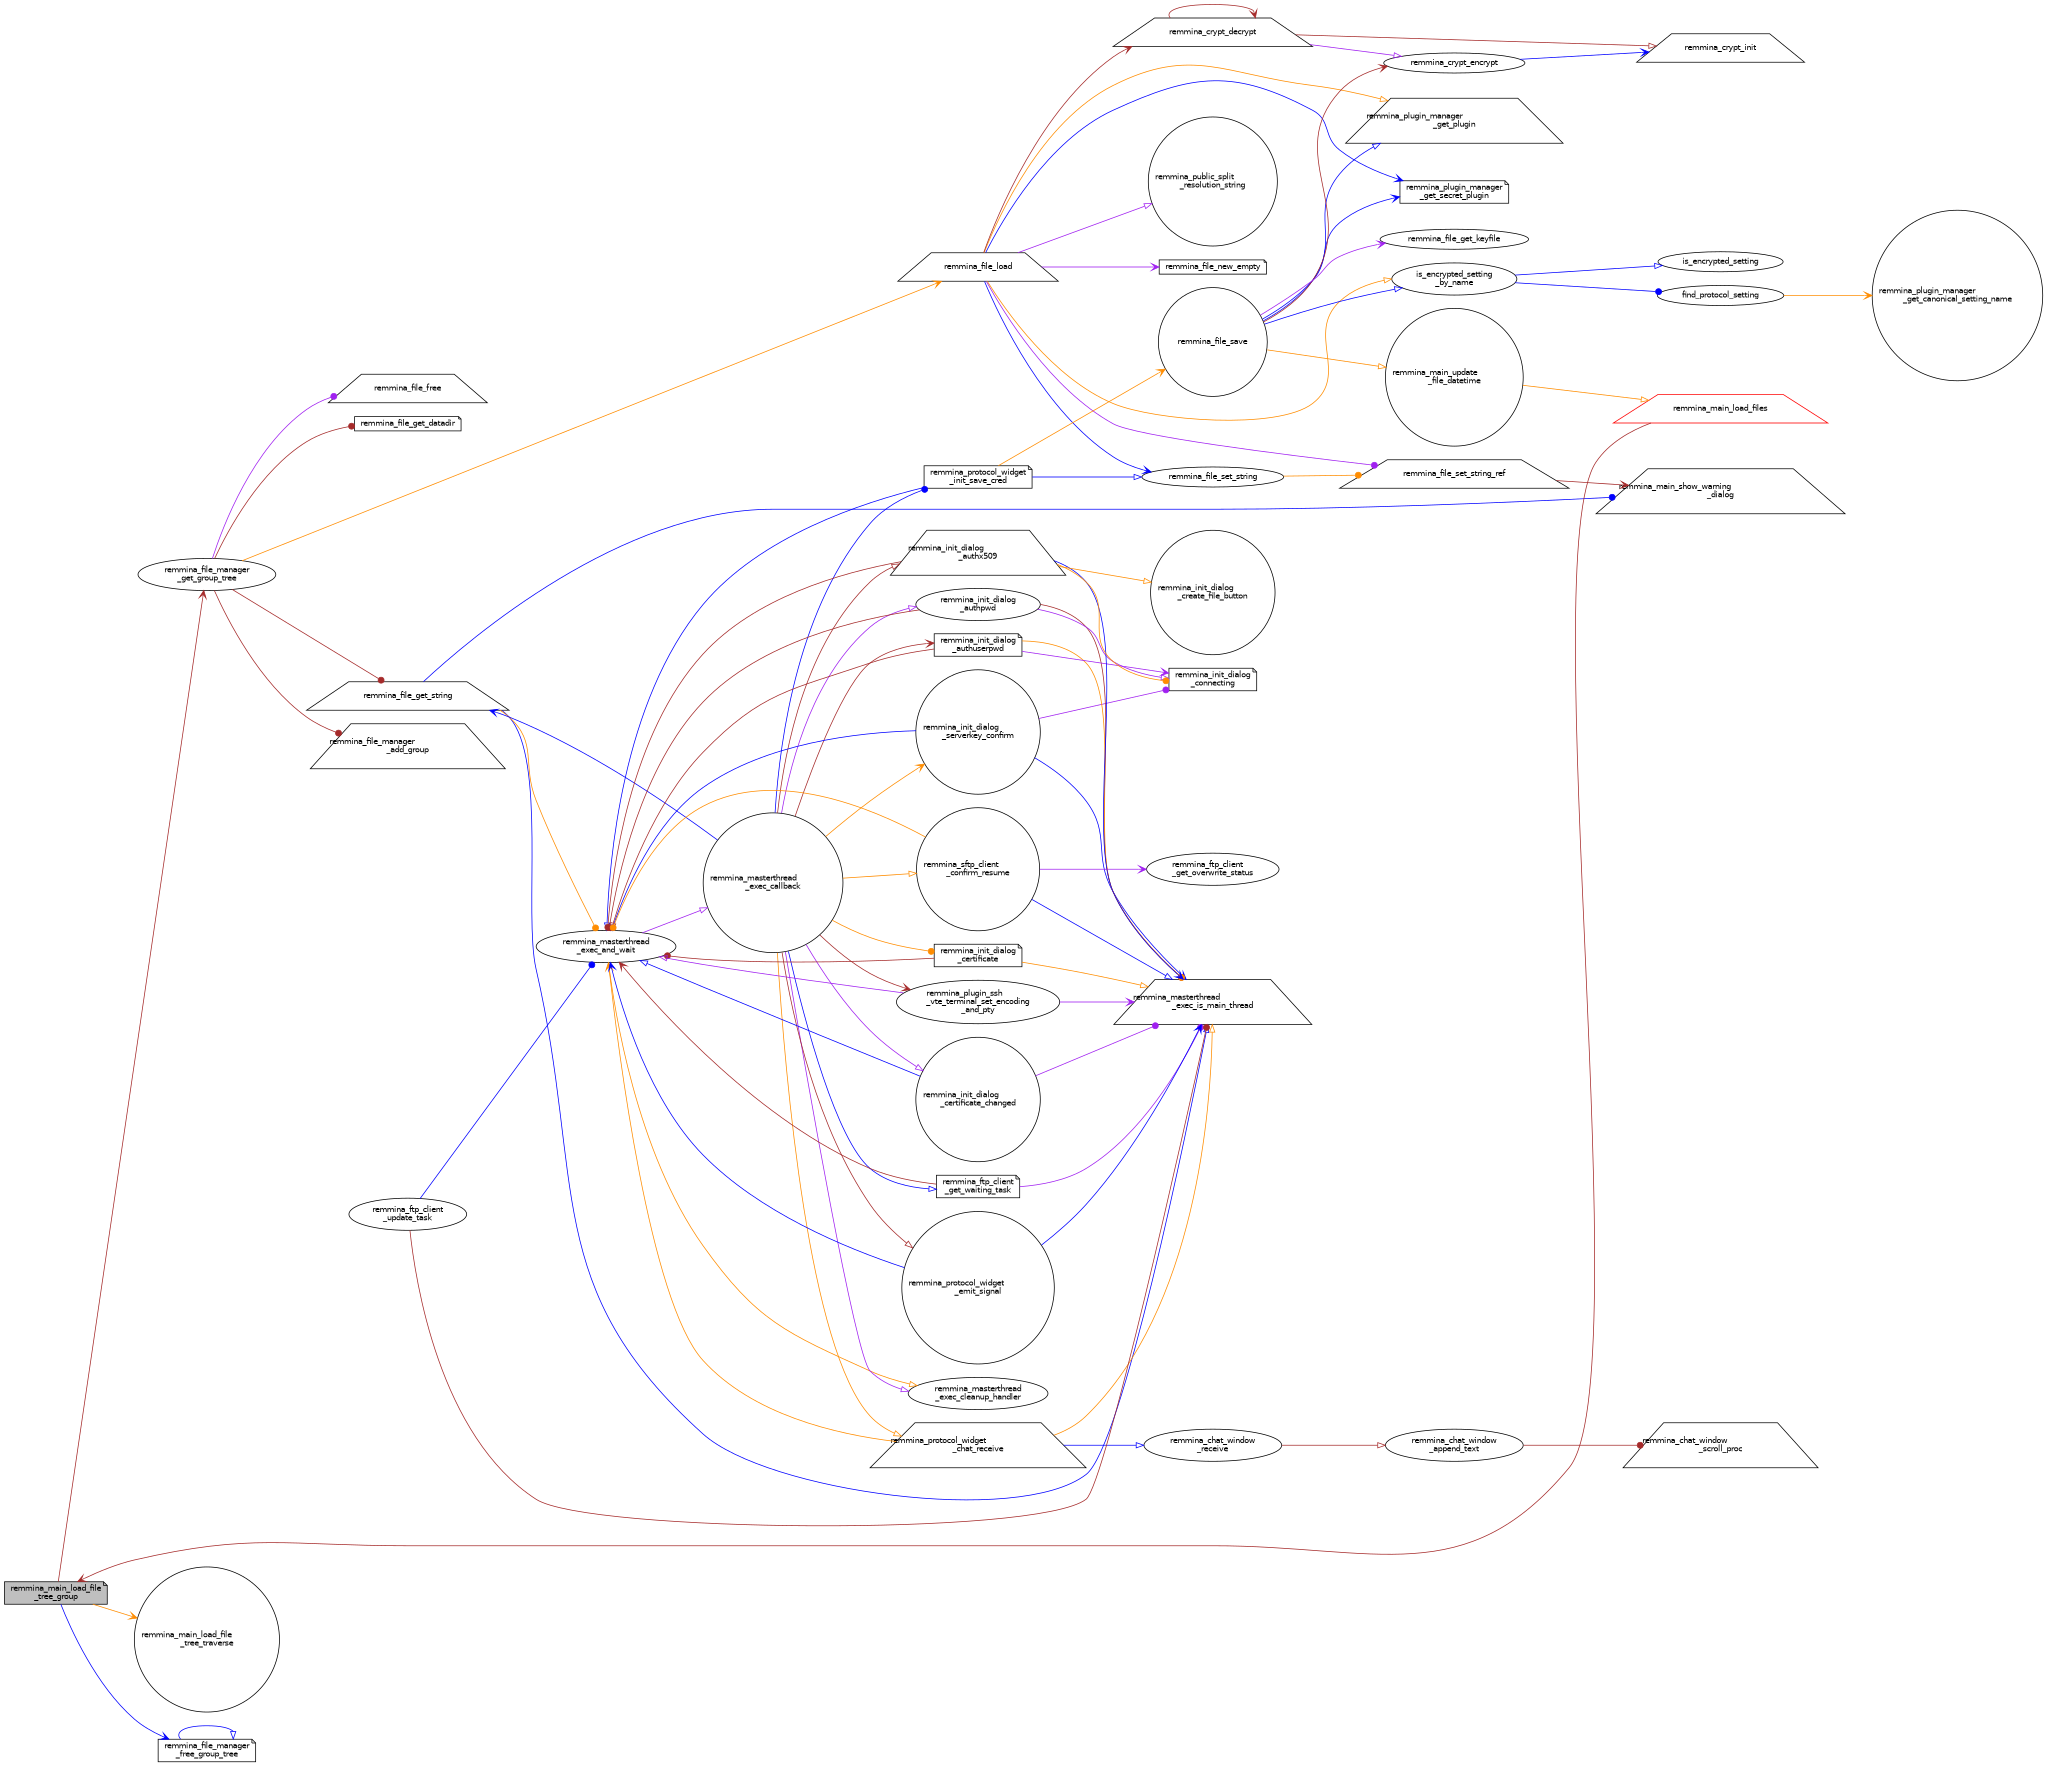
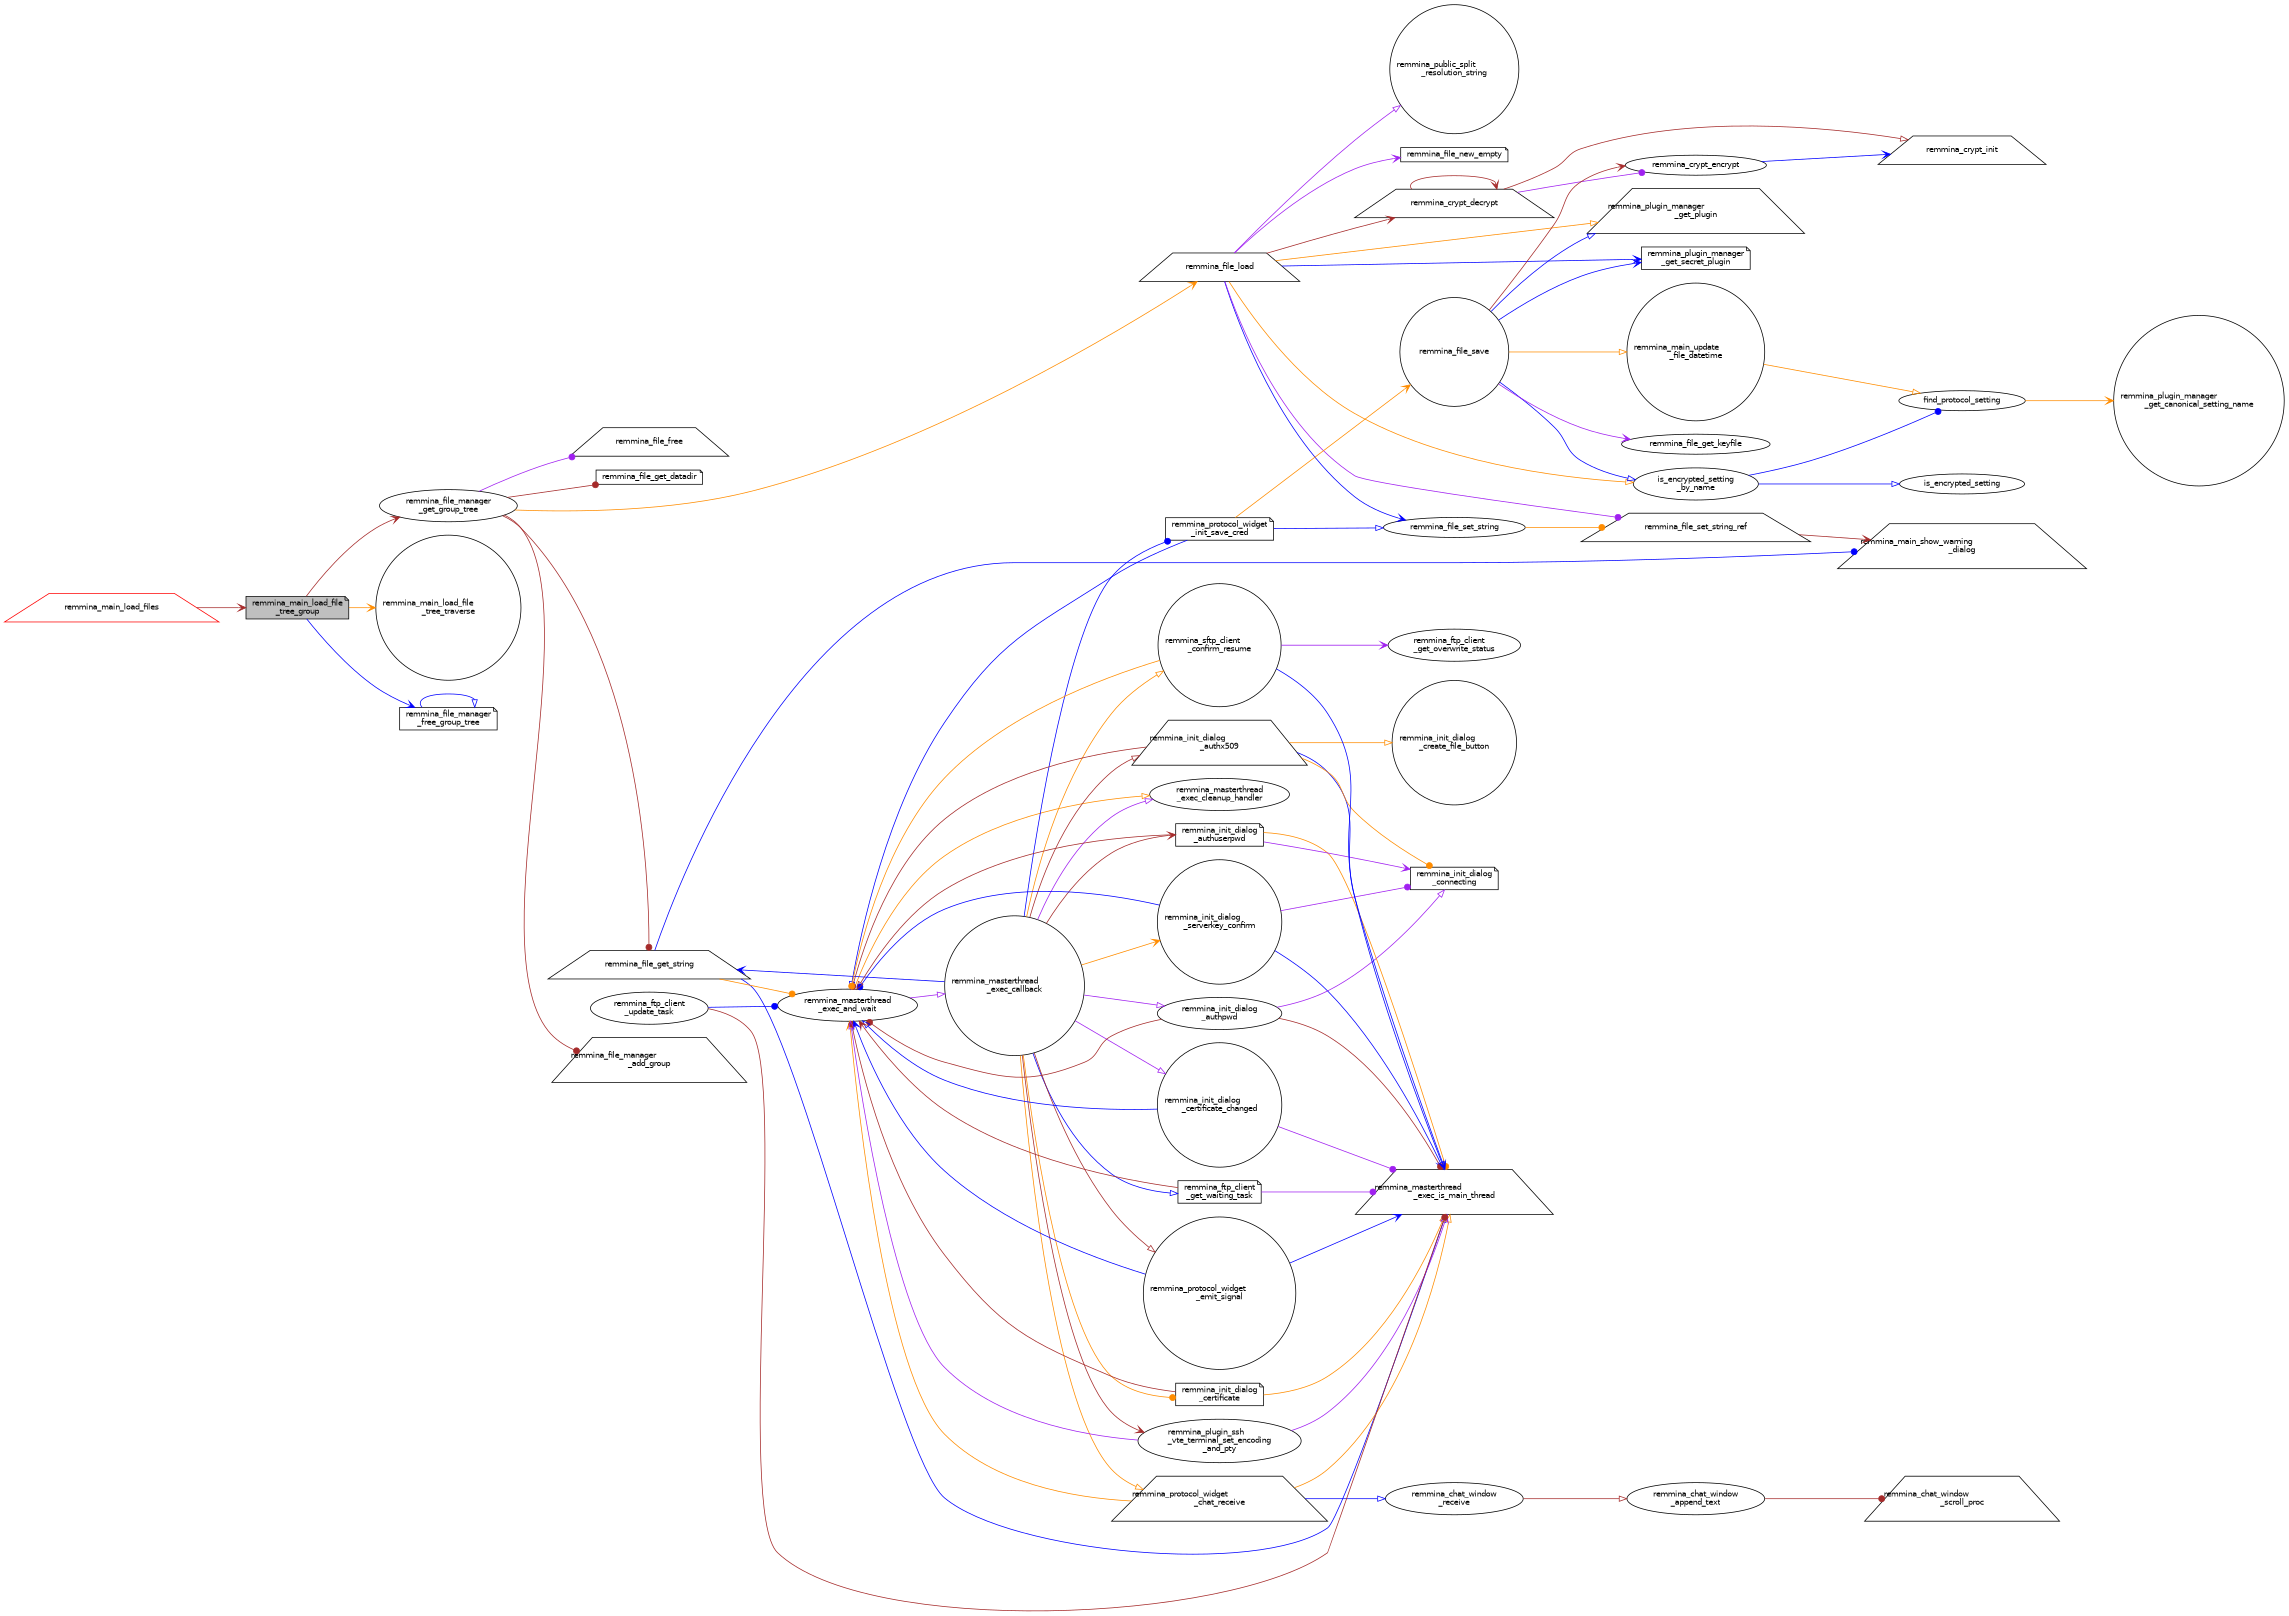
(1352, 50) -> (1569, 184)
(1582, 392) -> (1838, 378)
